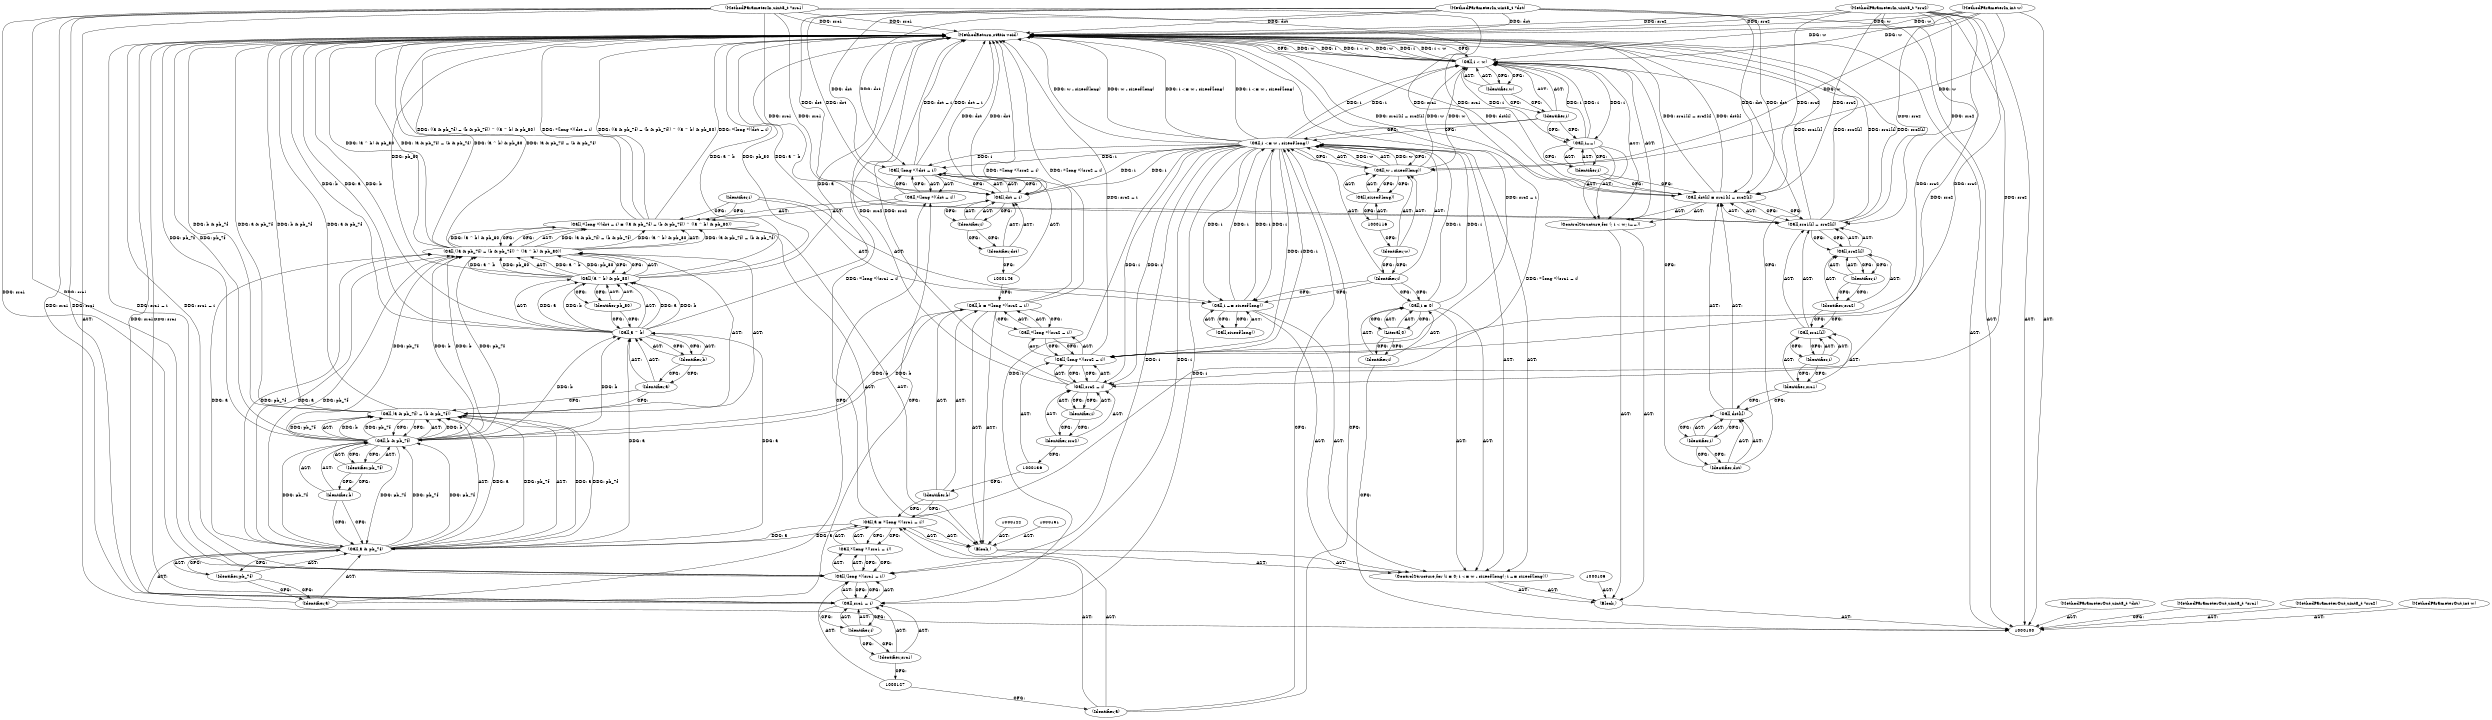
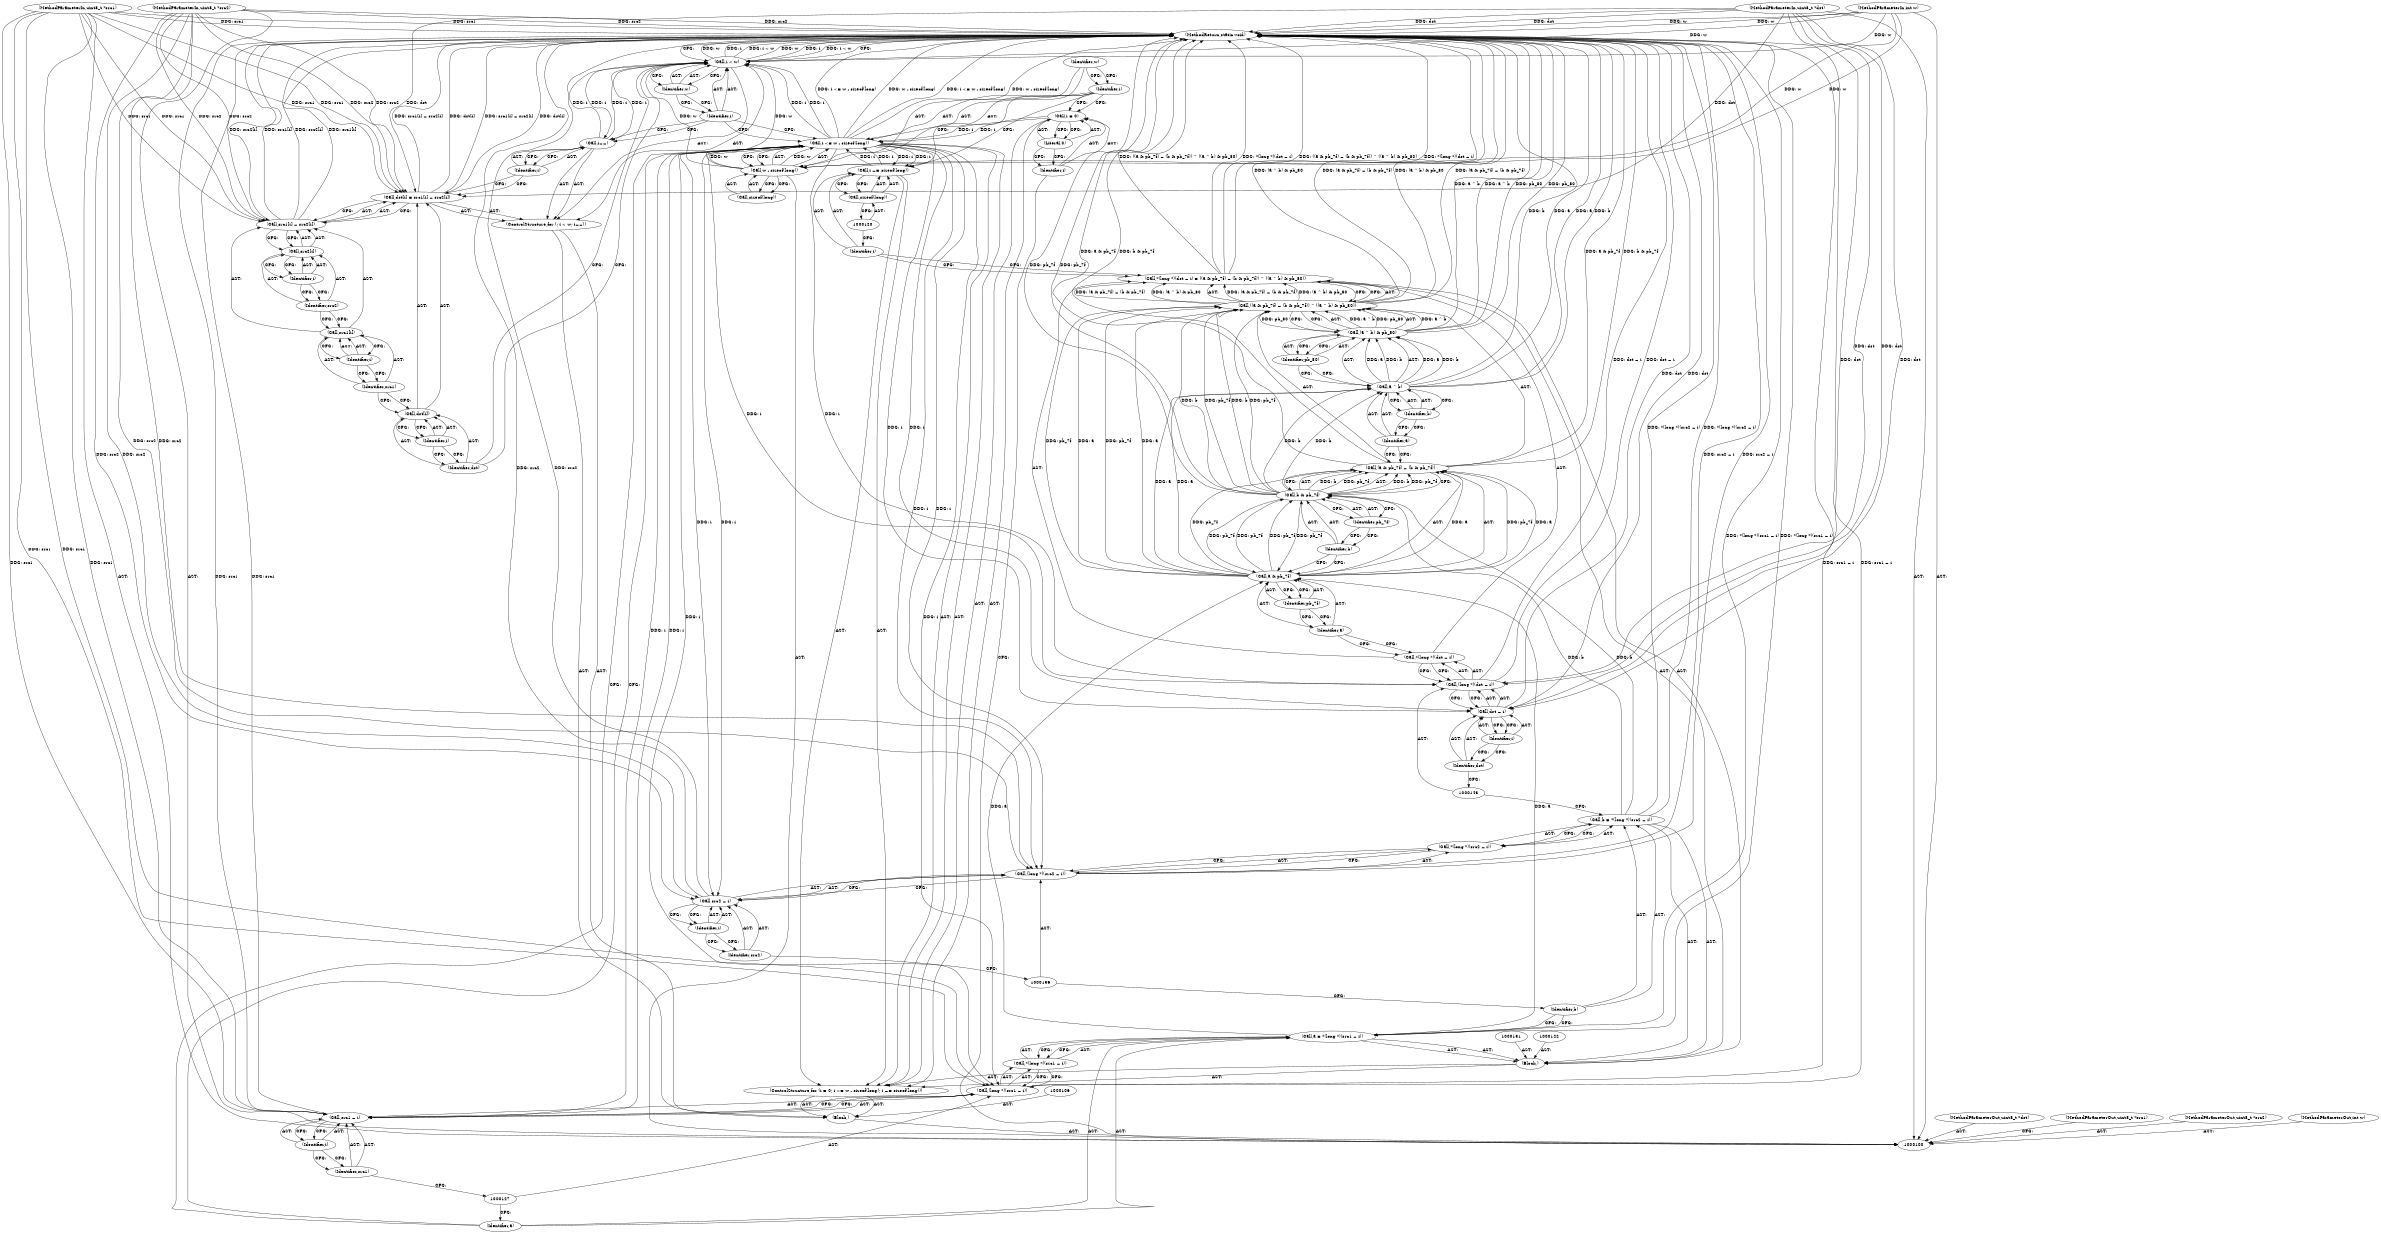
(1735, 47) -> (752, 1131)
none -> (863, 225)
(1378, 225) -> none
